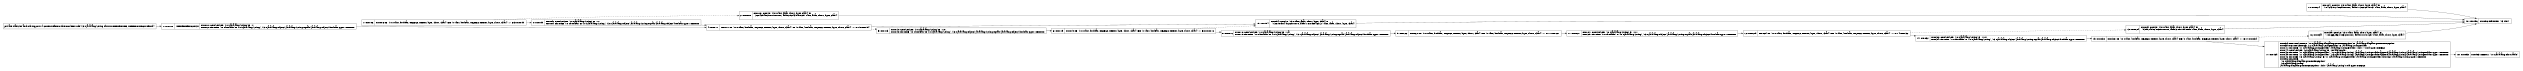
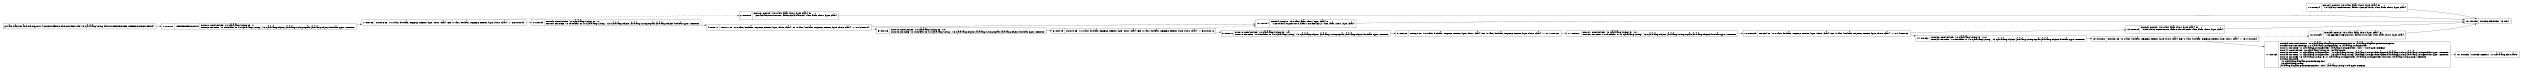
(531, 27) -> (358, 24)
(2017, 31) -> (2017, 31)
